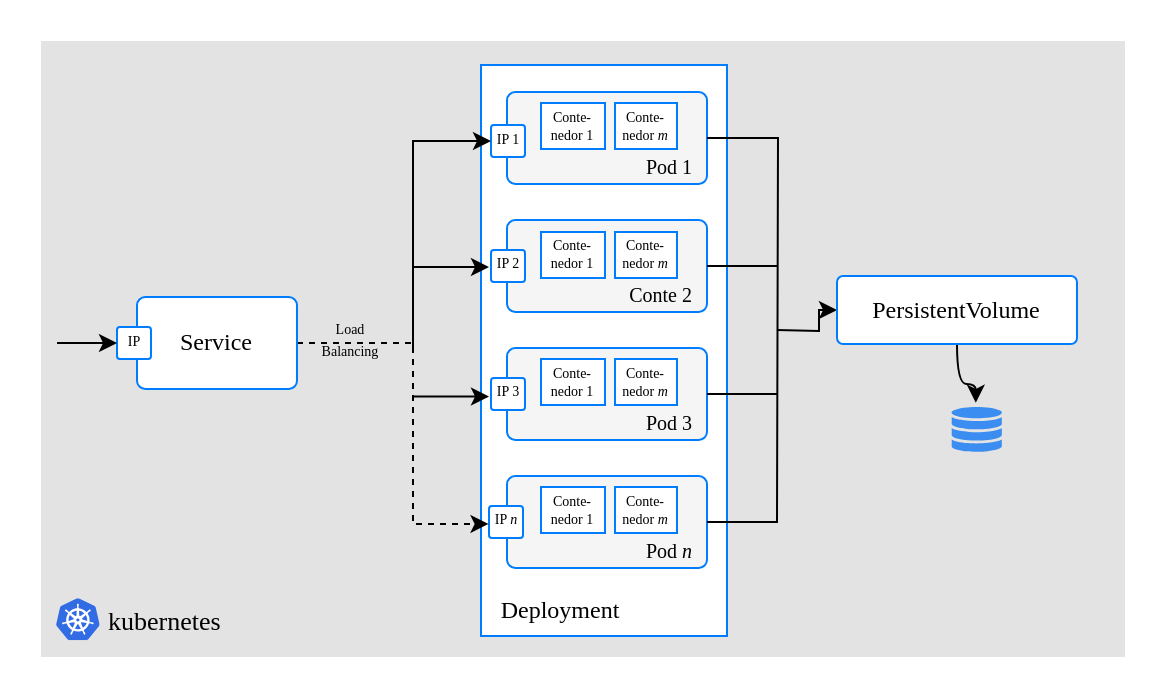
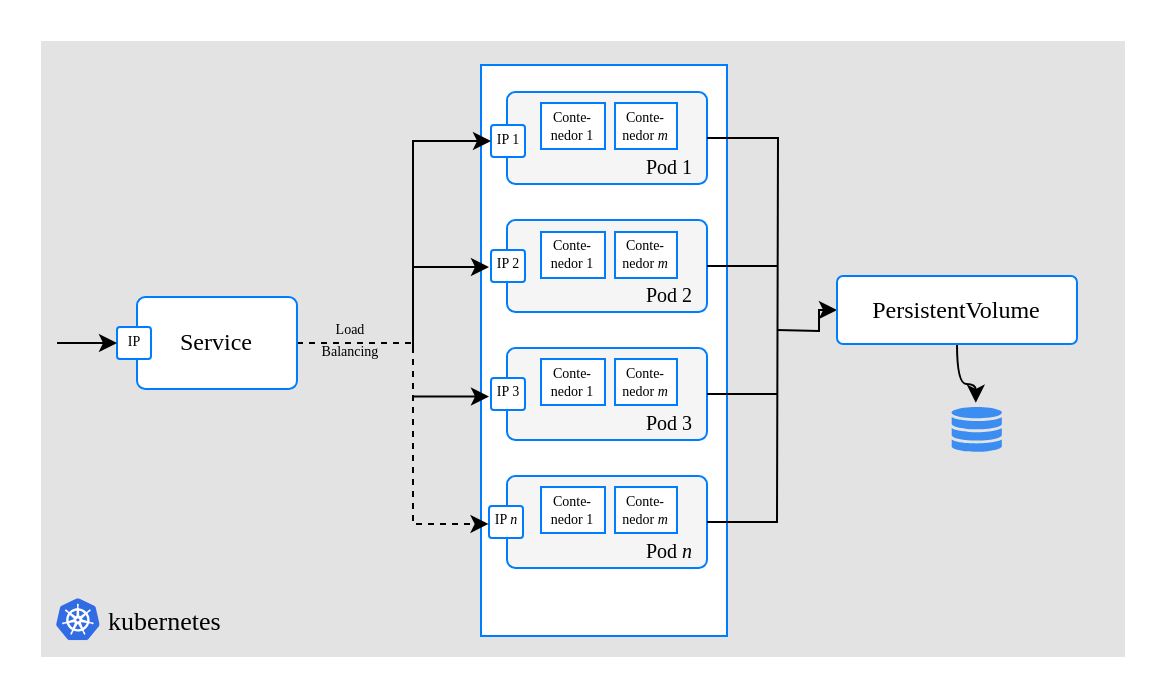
(649, 295) -> (663, 295)
(561, 611) -> none
